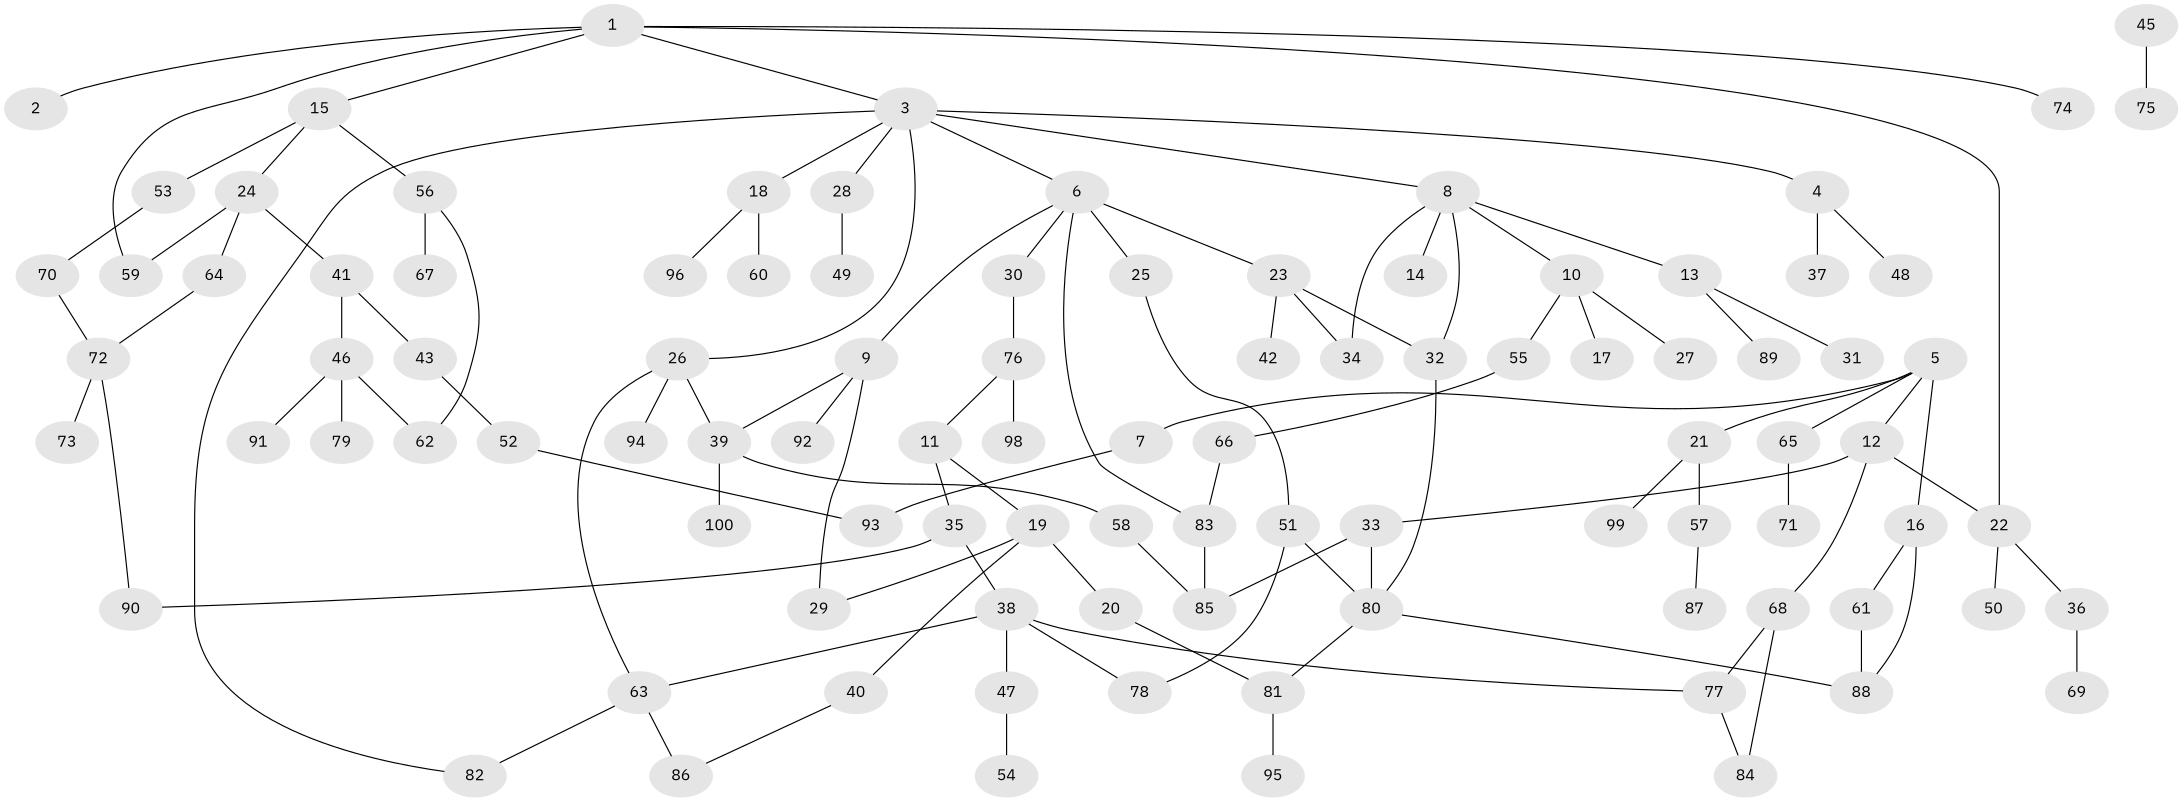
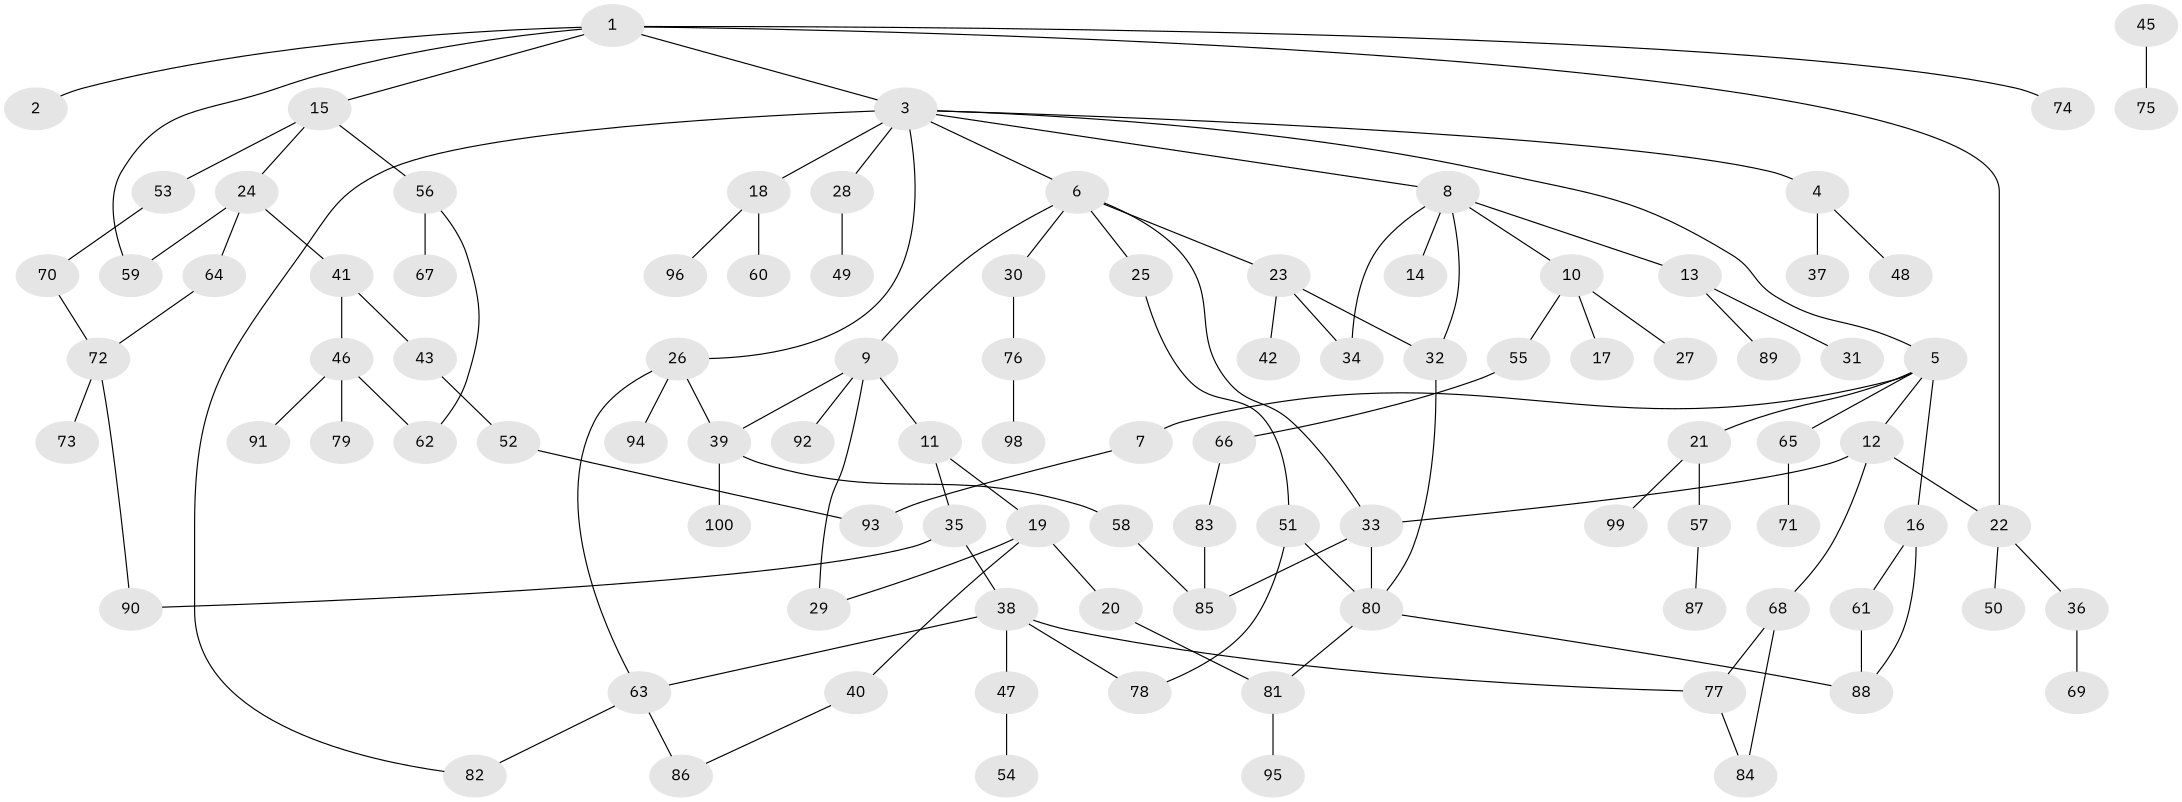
none -> (1444, 162)
(1071, 388) -> (1215, 362)
(972, 401) -> (898, 401)
